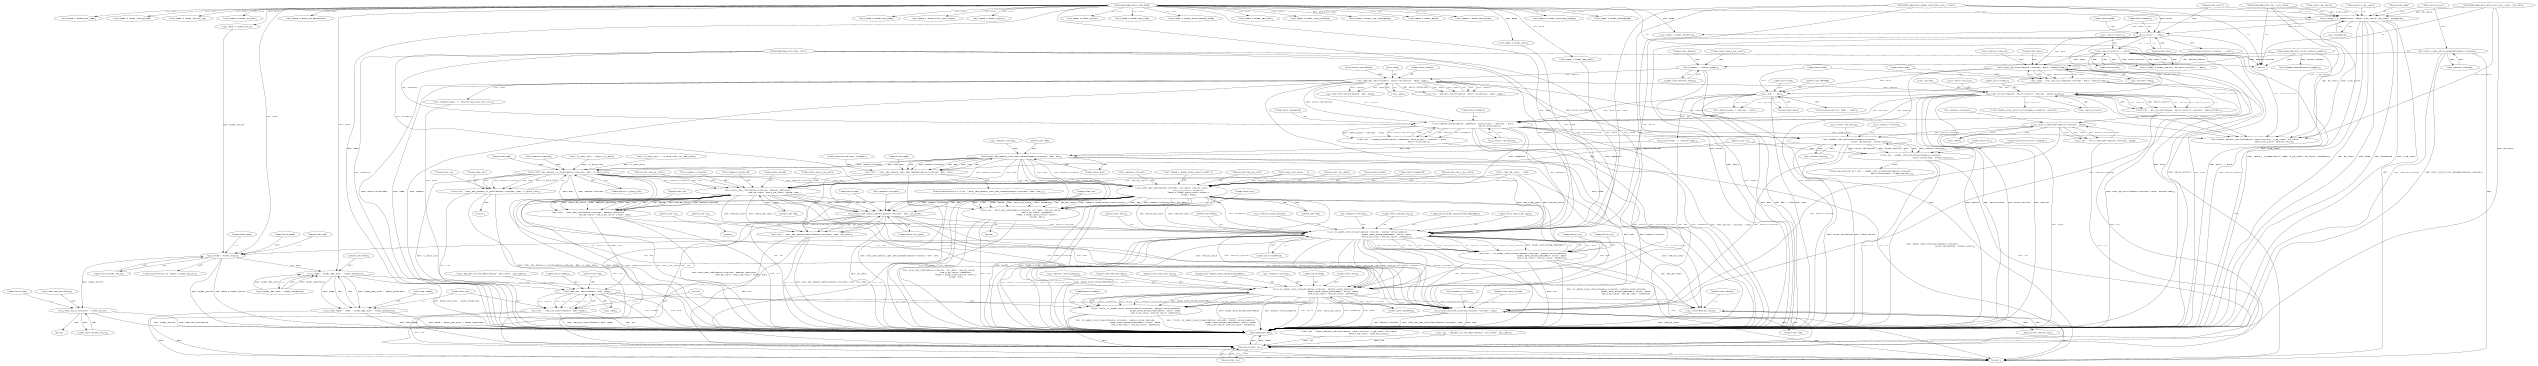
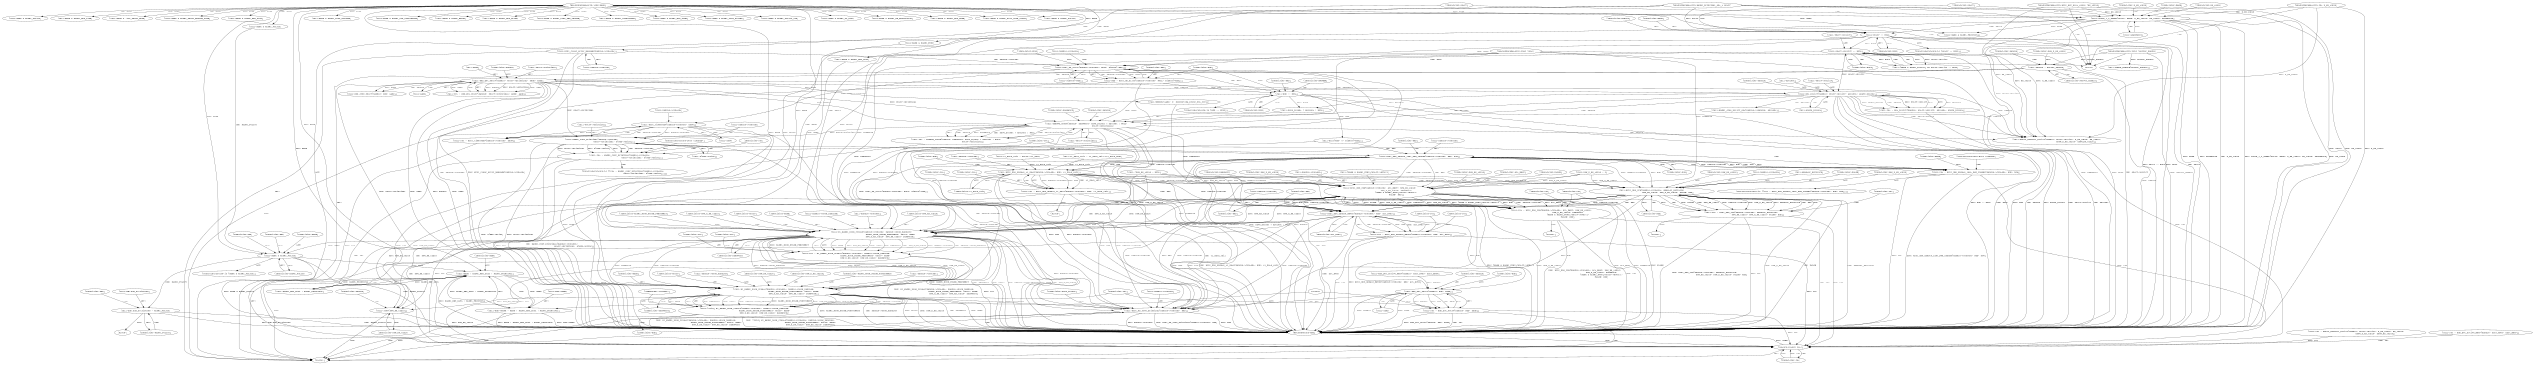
(1325, 12) -> (496, 12)
none -> (127, 18)
